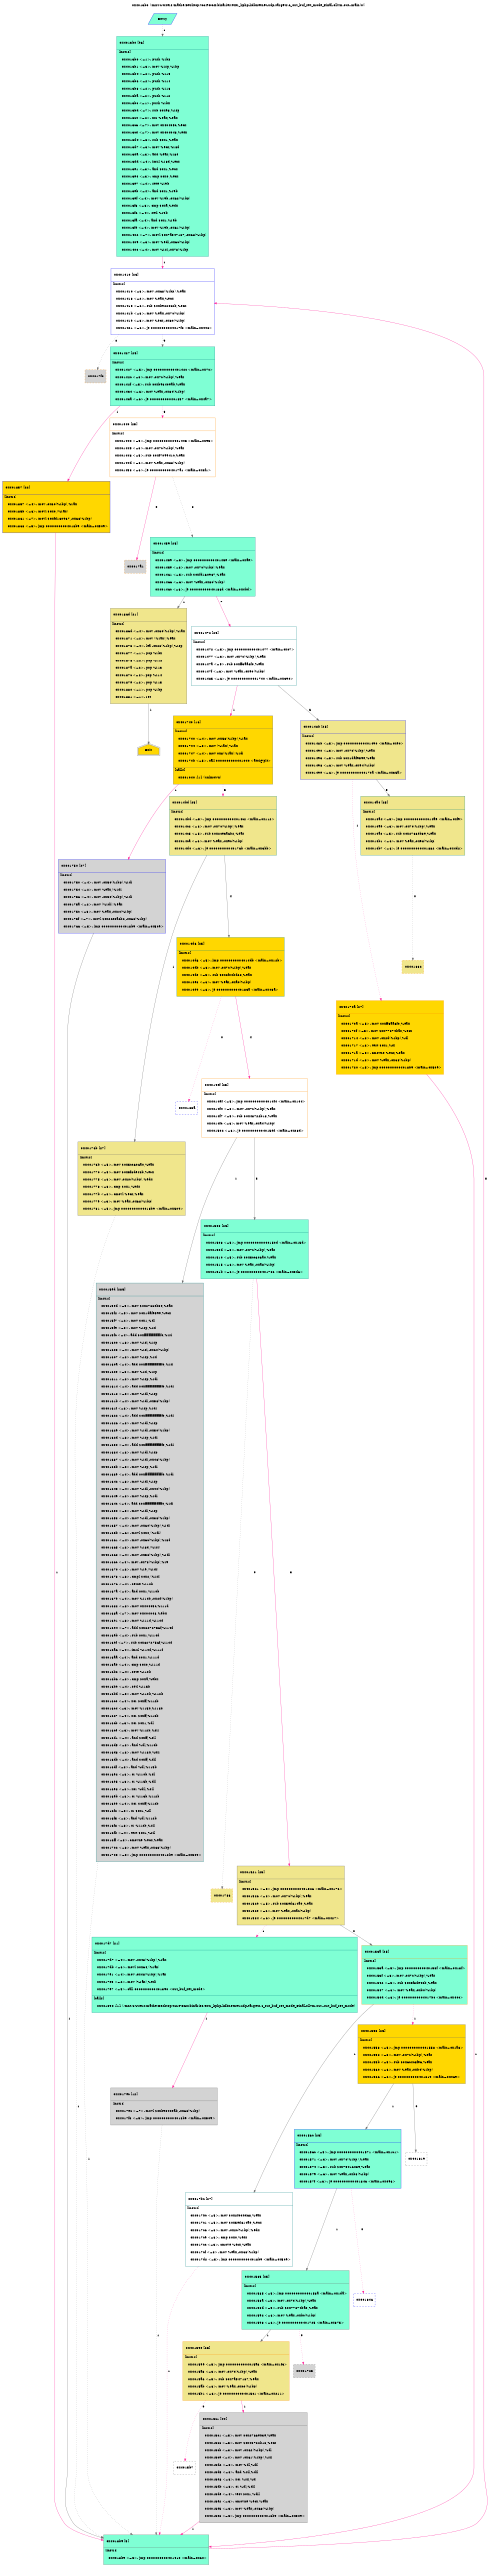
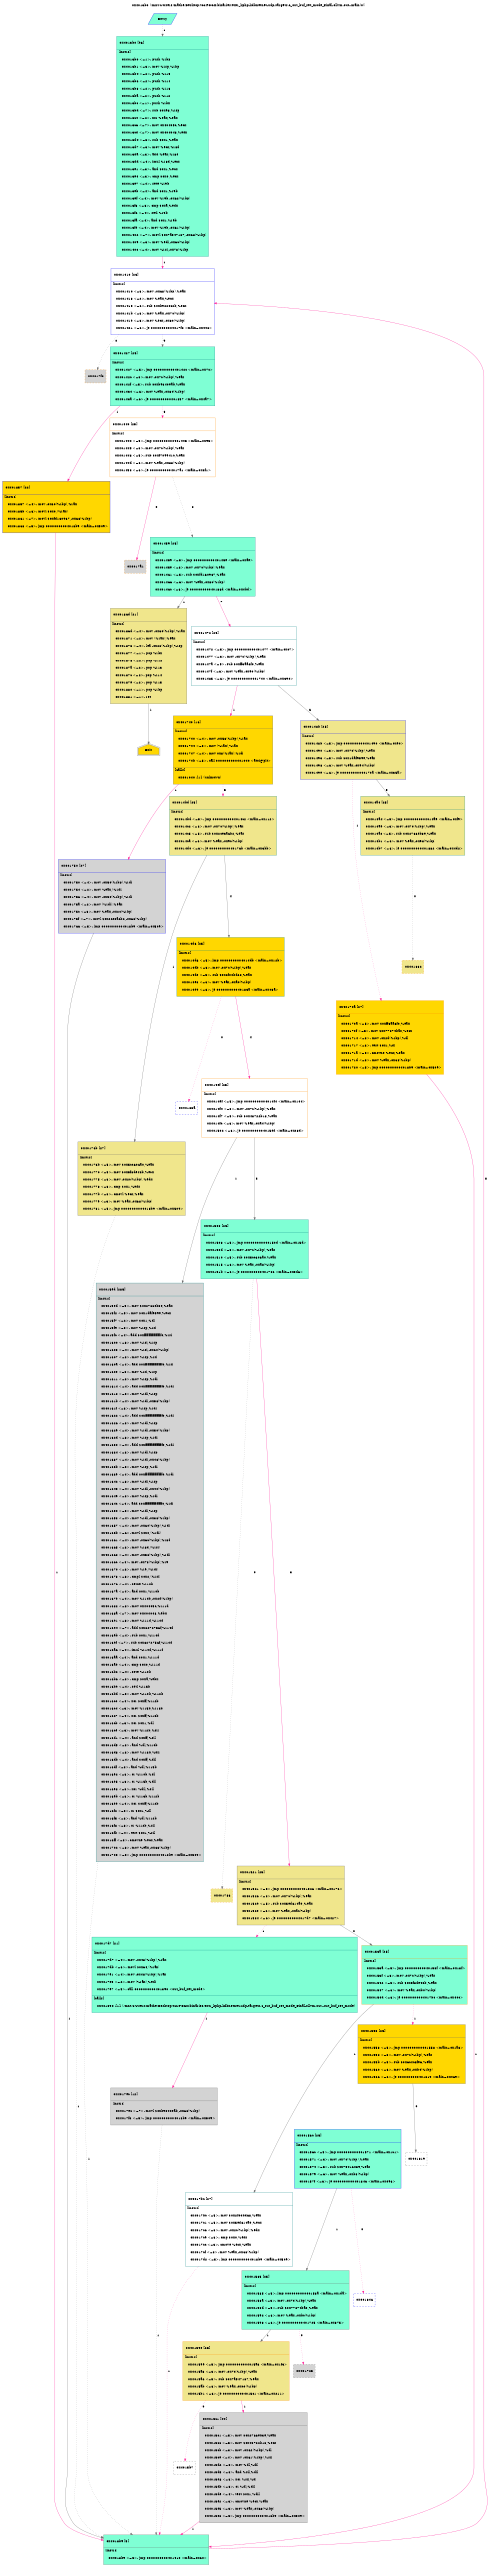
(380, 2106) -> none
